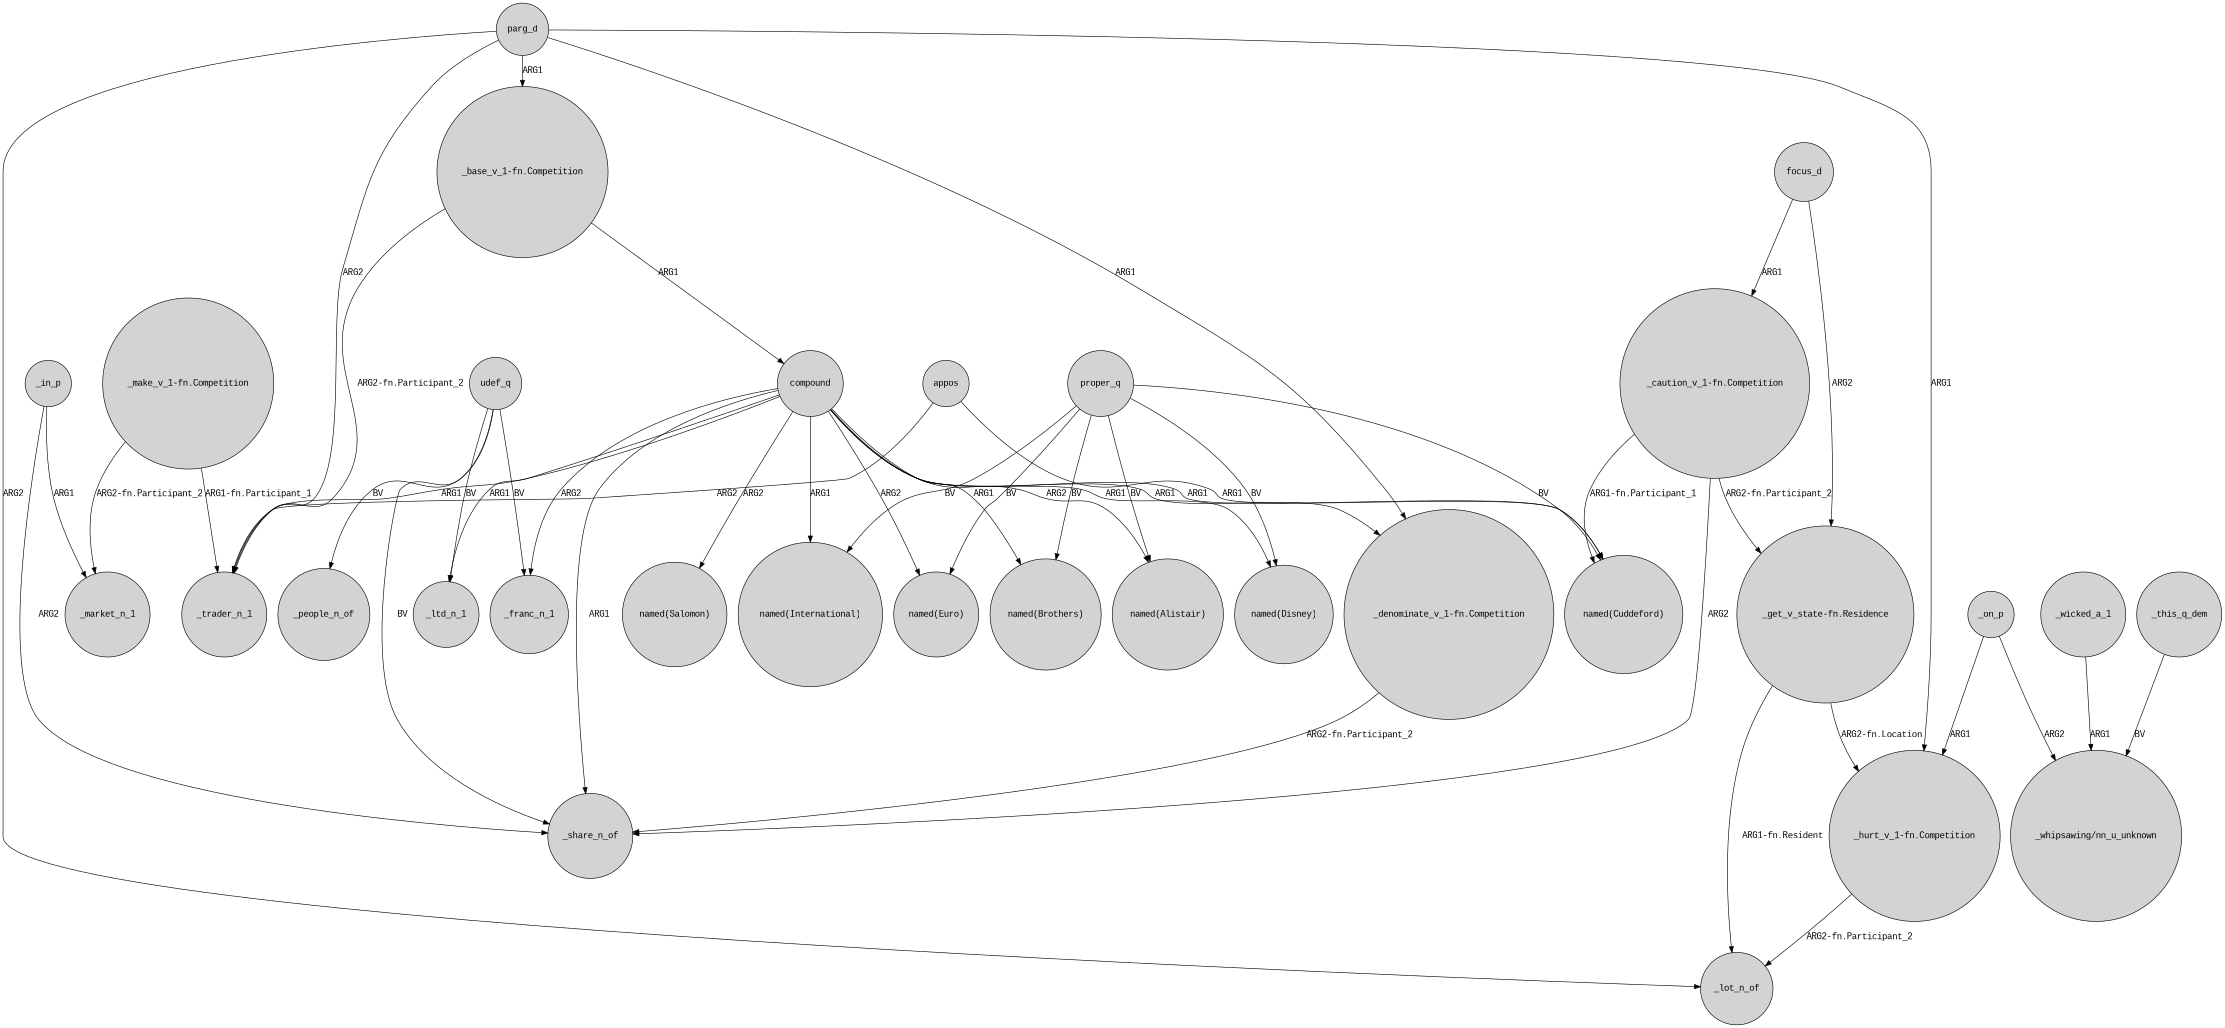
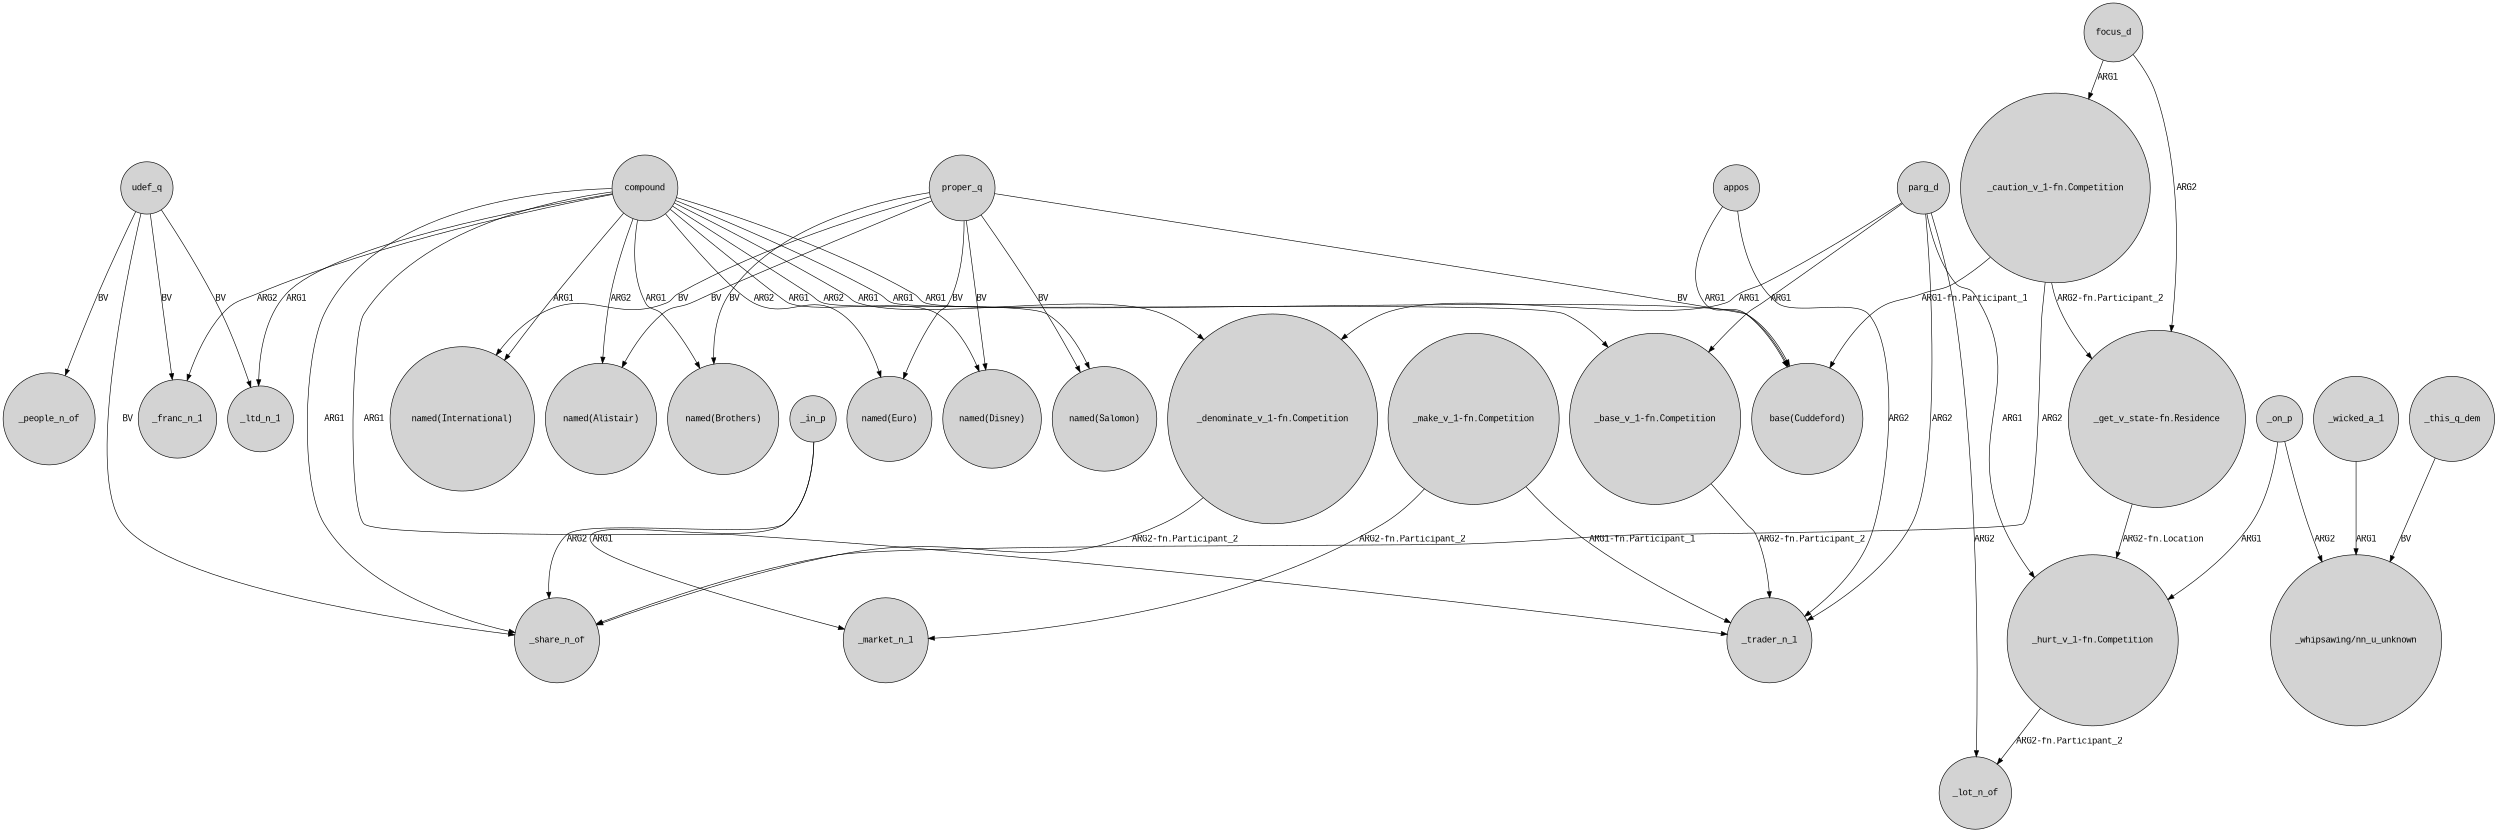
none -> (1032, 289)
(685, 291) -> (1133, 307)
(1624, 615) -> (1807, 419)
(1731, 812) -> none
